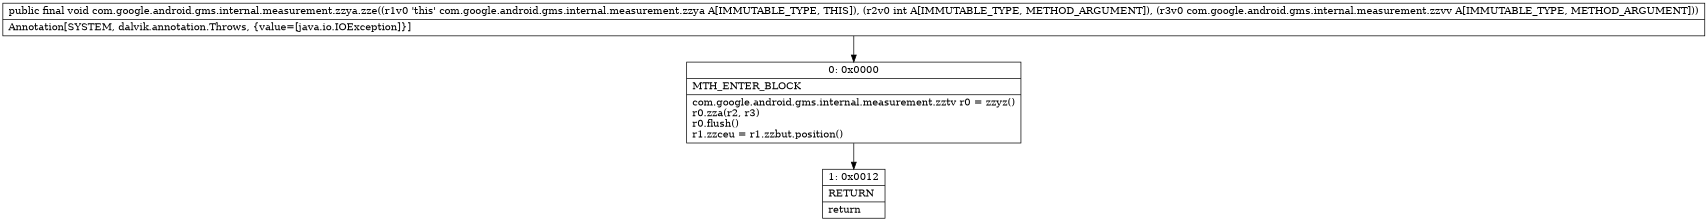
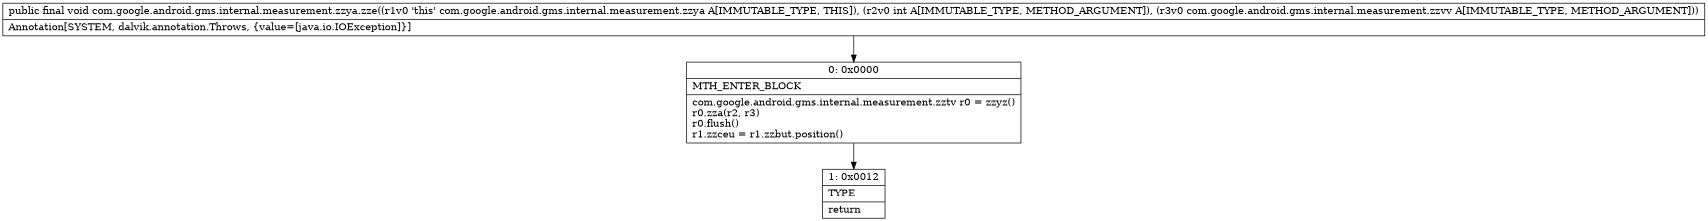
(851, 193) -> (842, 193)
